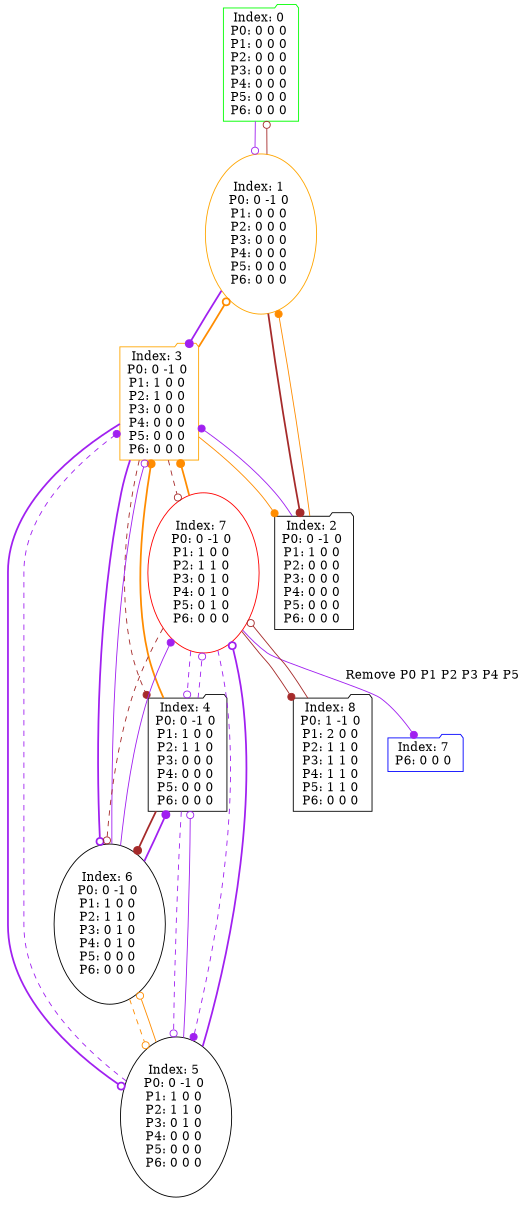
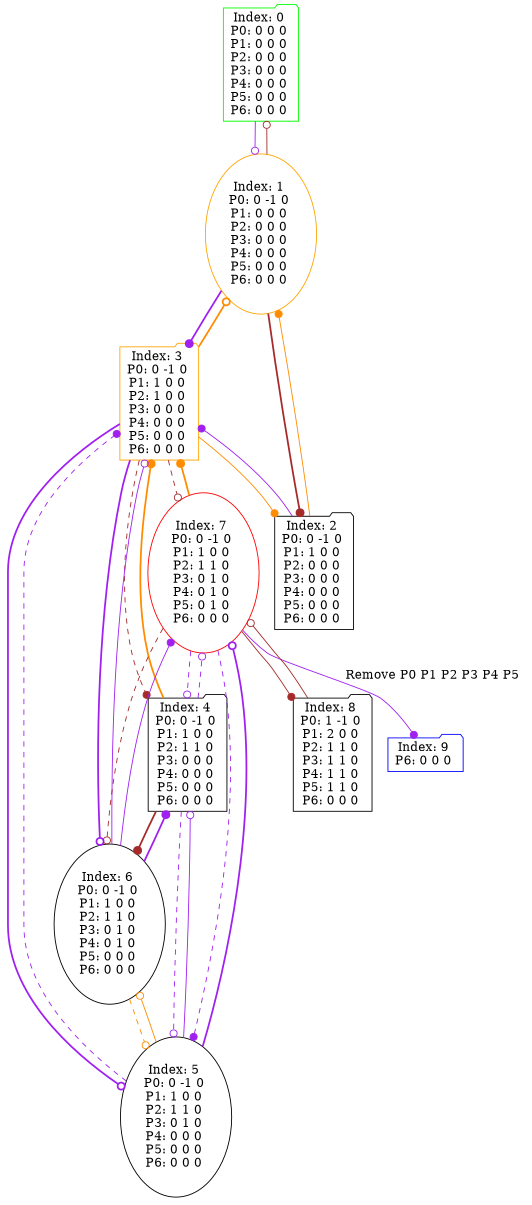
(426, 755) -> (426, 755)
